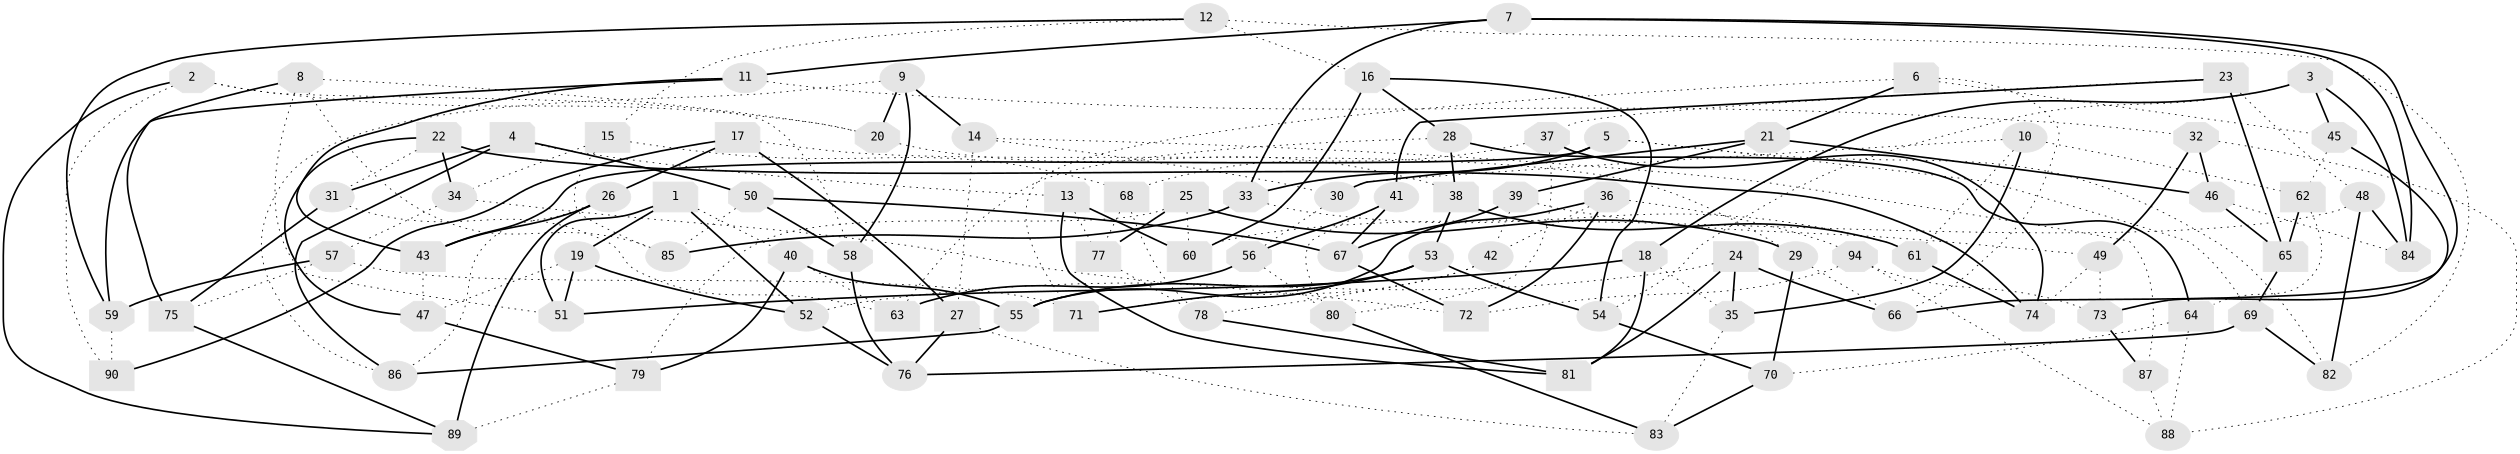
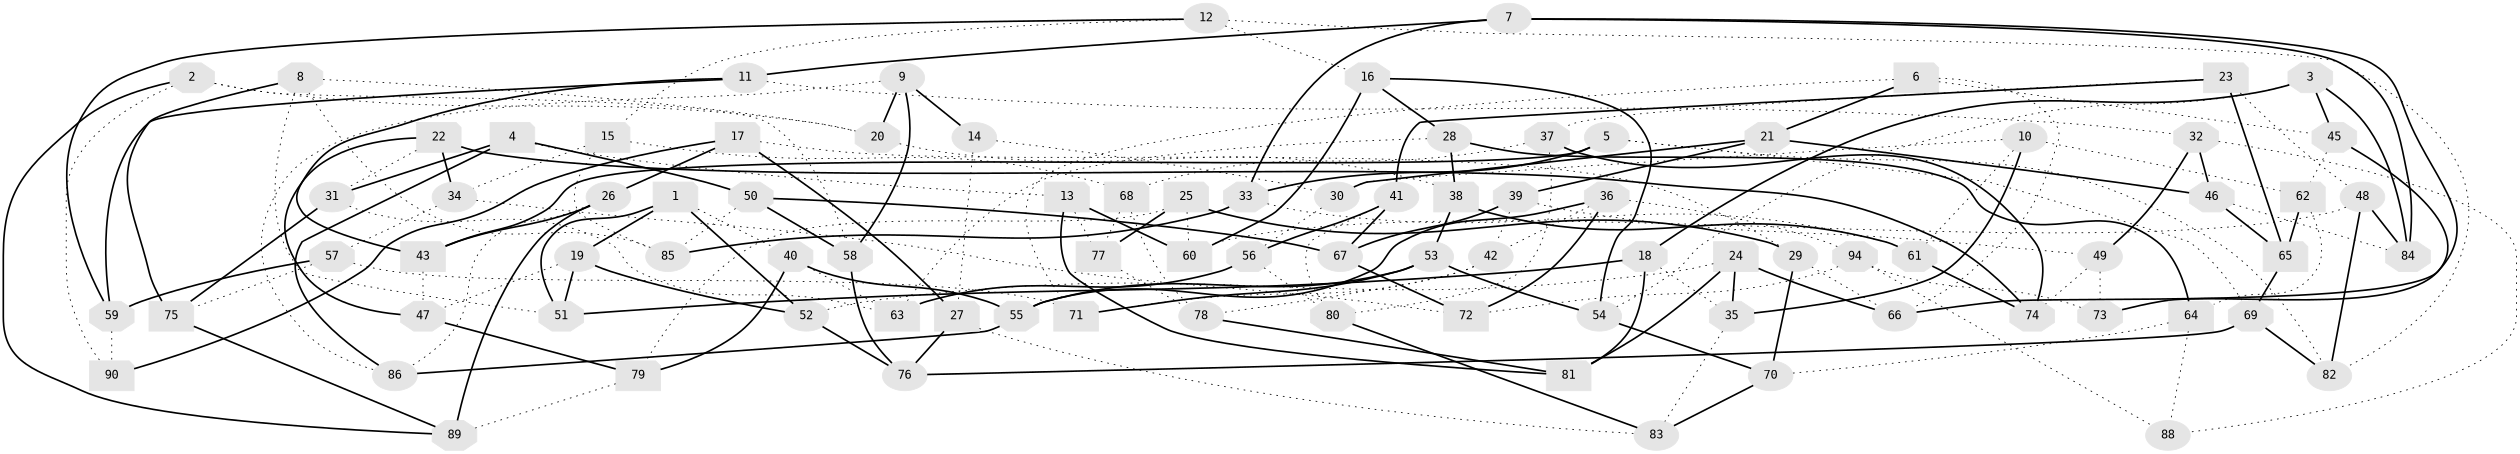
(2146, 376) -> none
